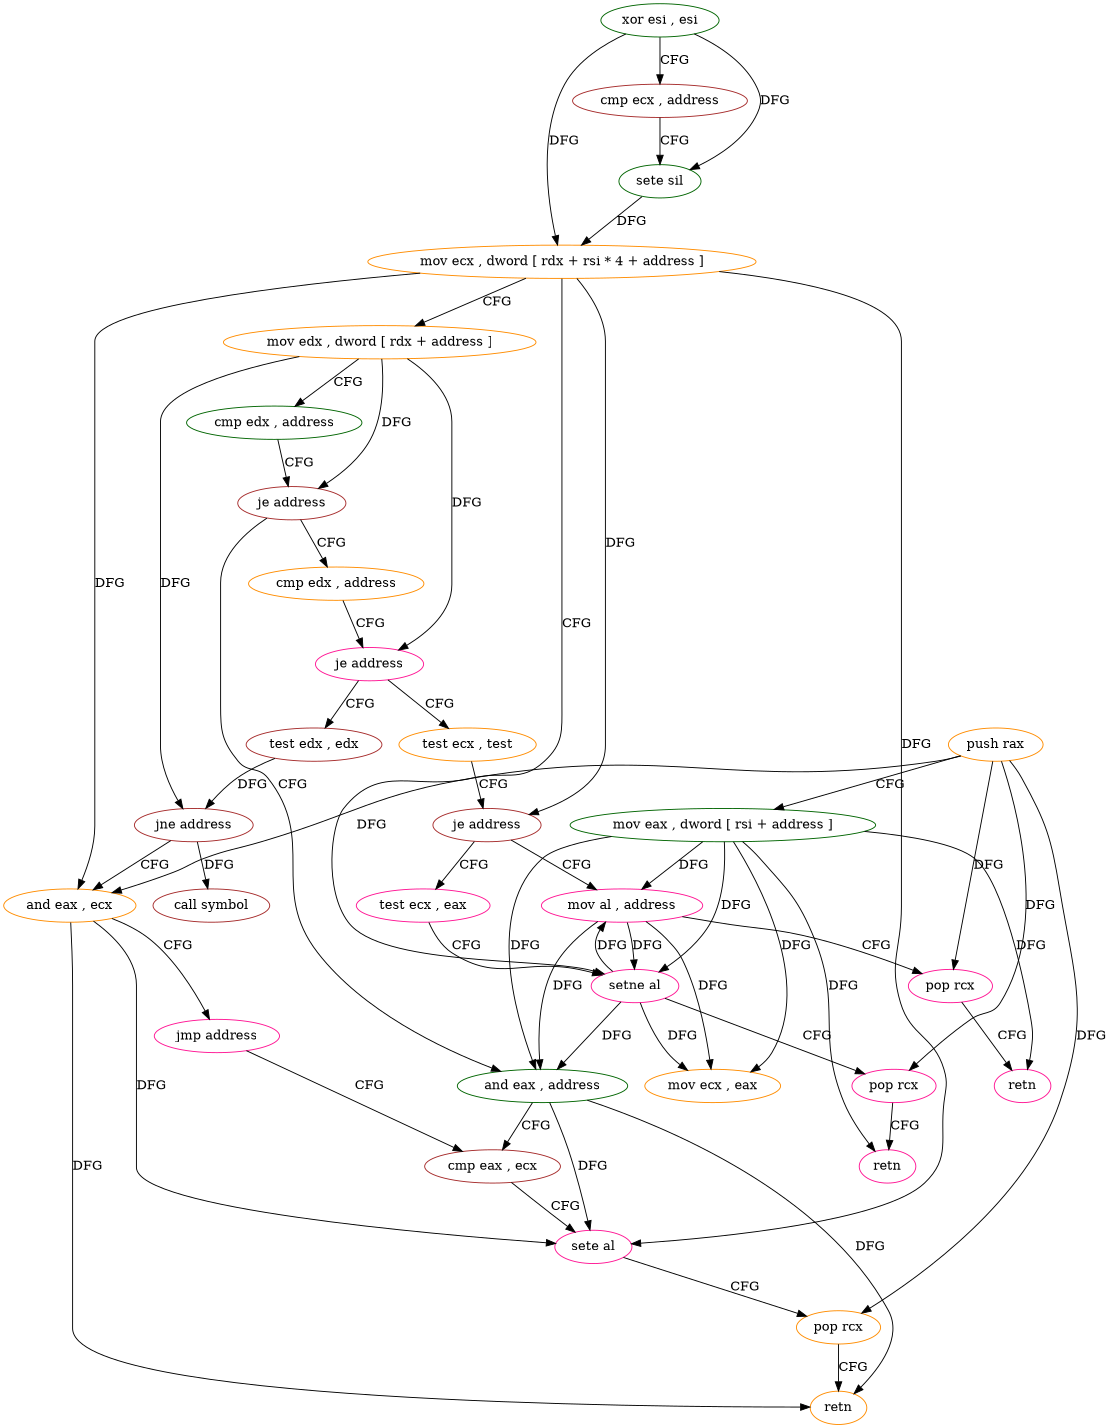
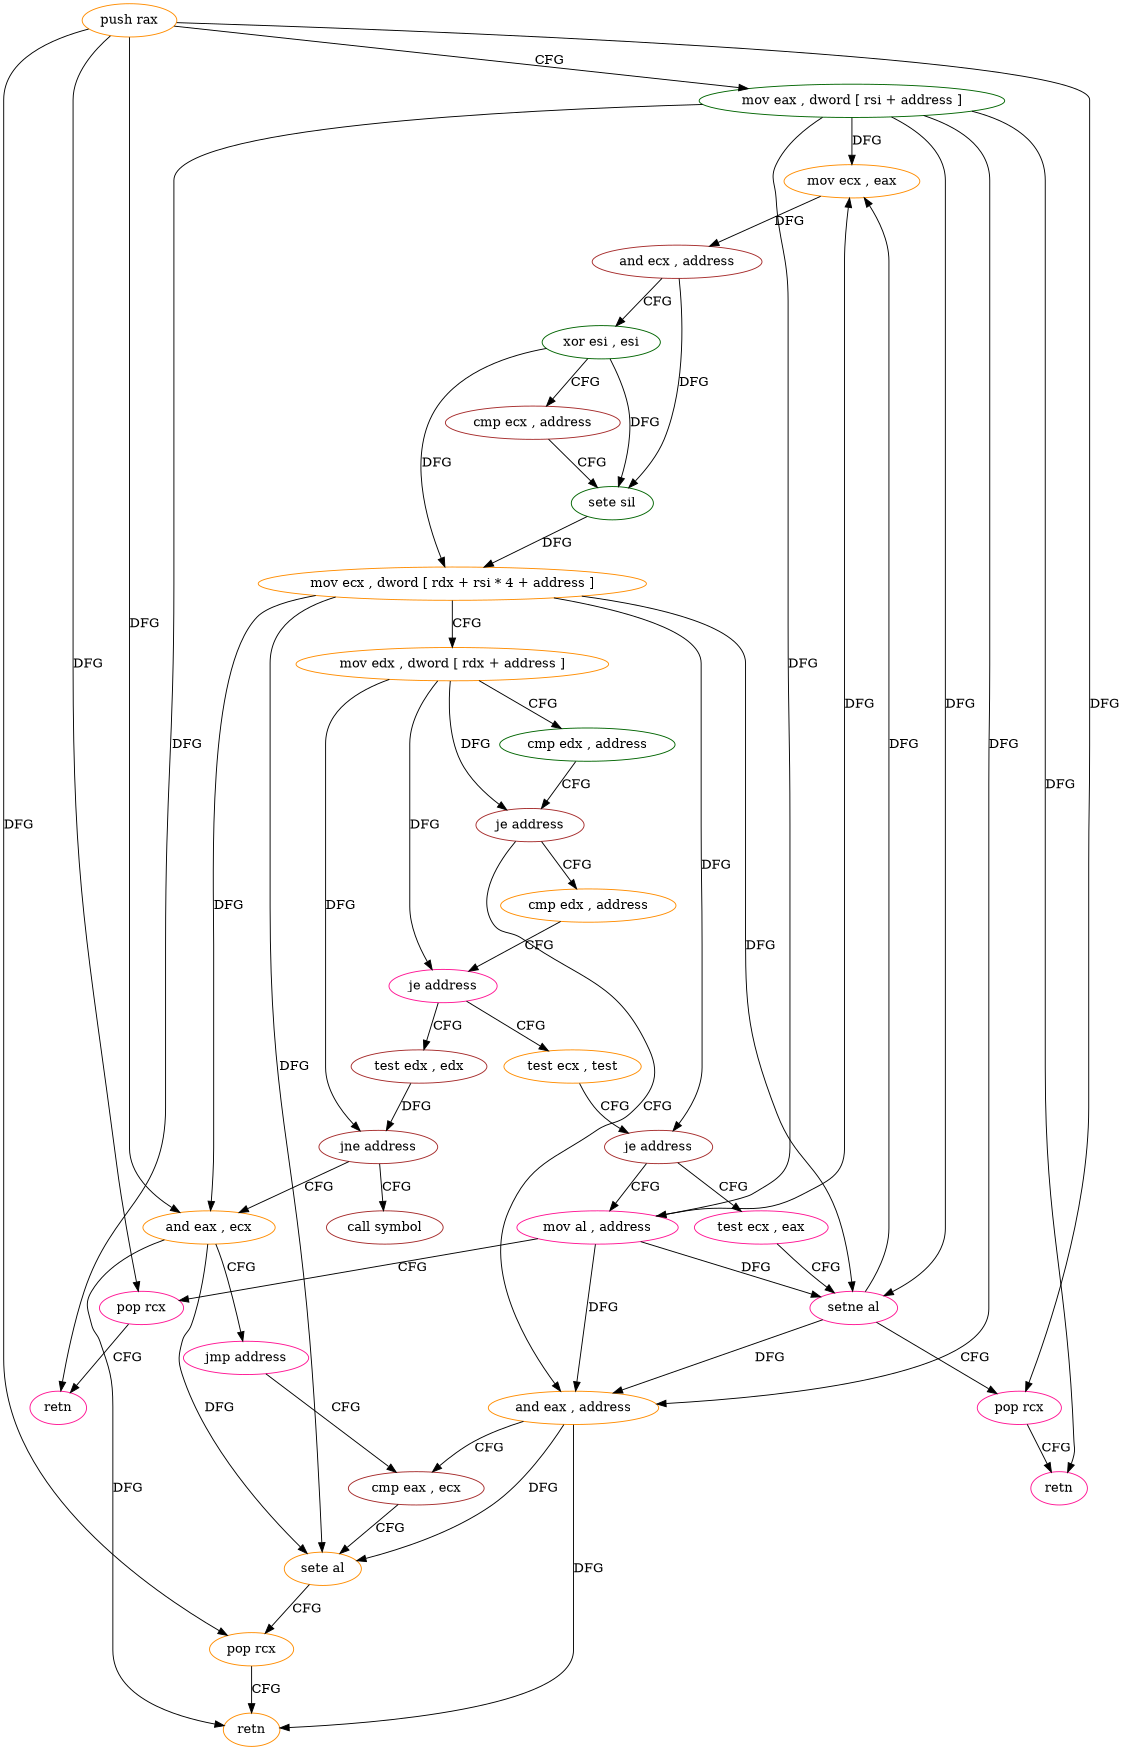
none -> (677, 262)
(577, 624) -> (761, 946)
(219, 865) -> (397, 1187)
(597, 953) -> none
(543, 1086) -> (574, 1408)
(593, 1247) -> (323, 1569)
